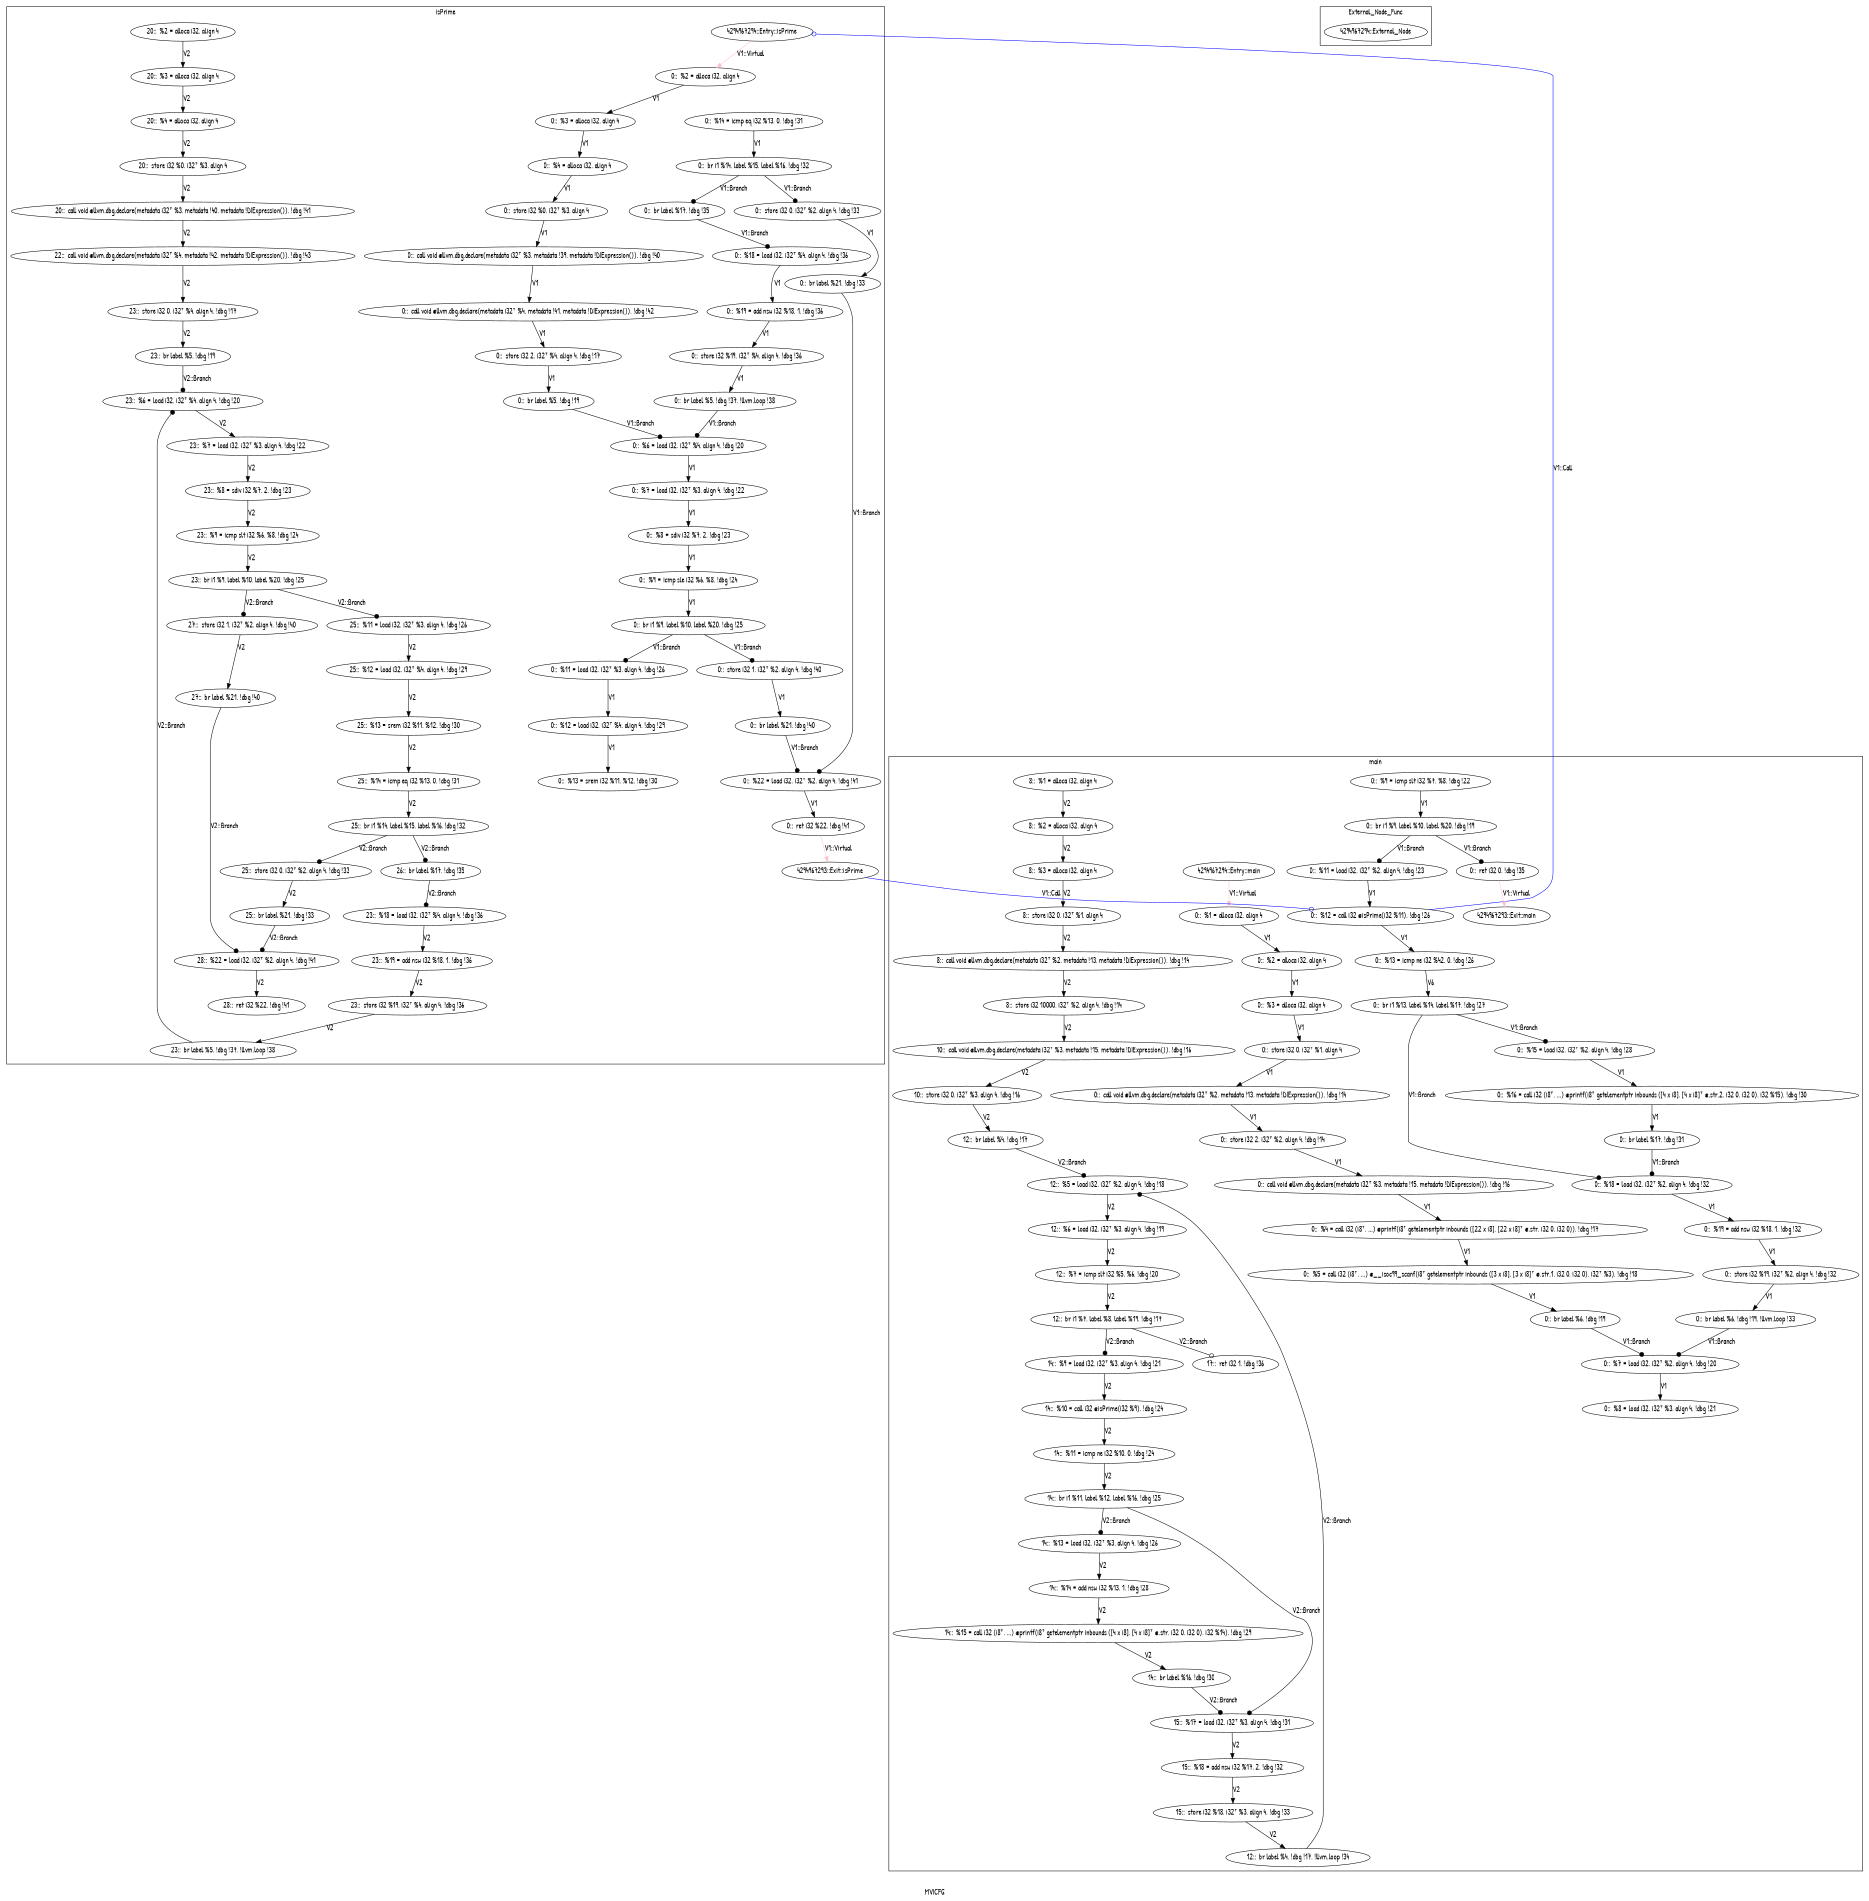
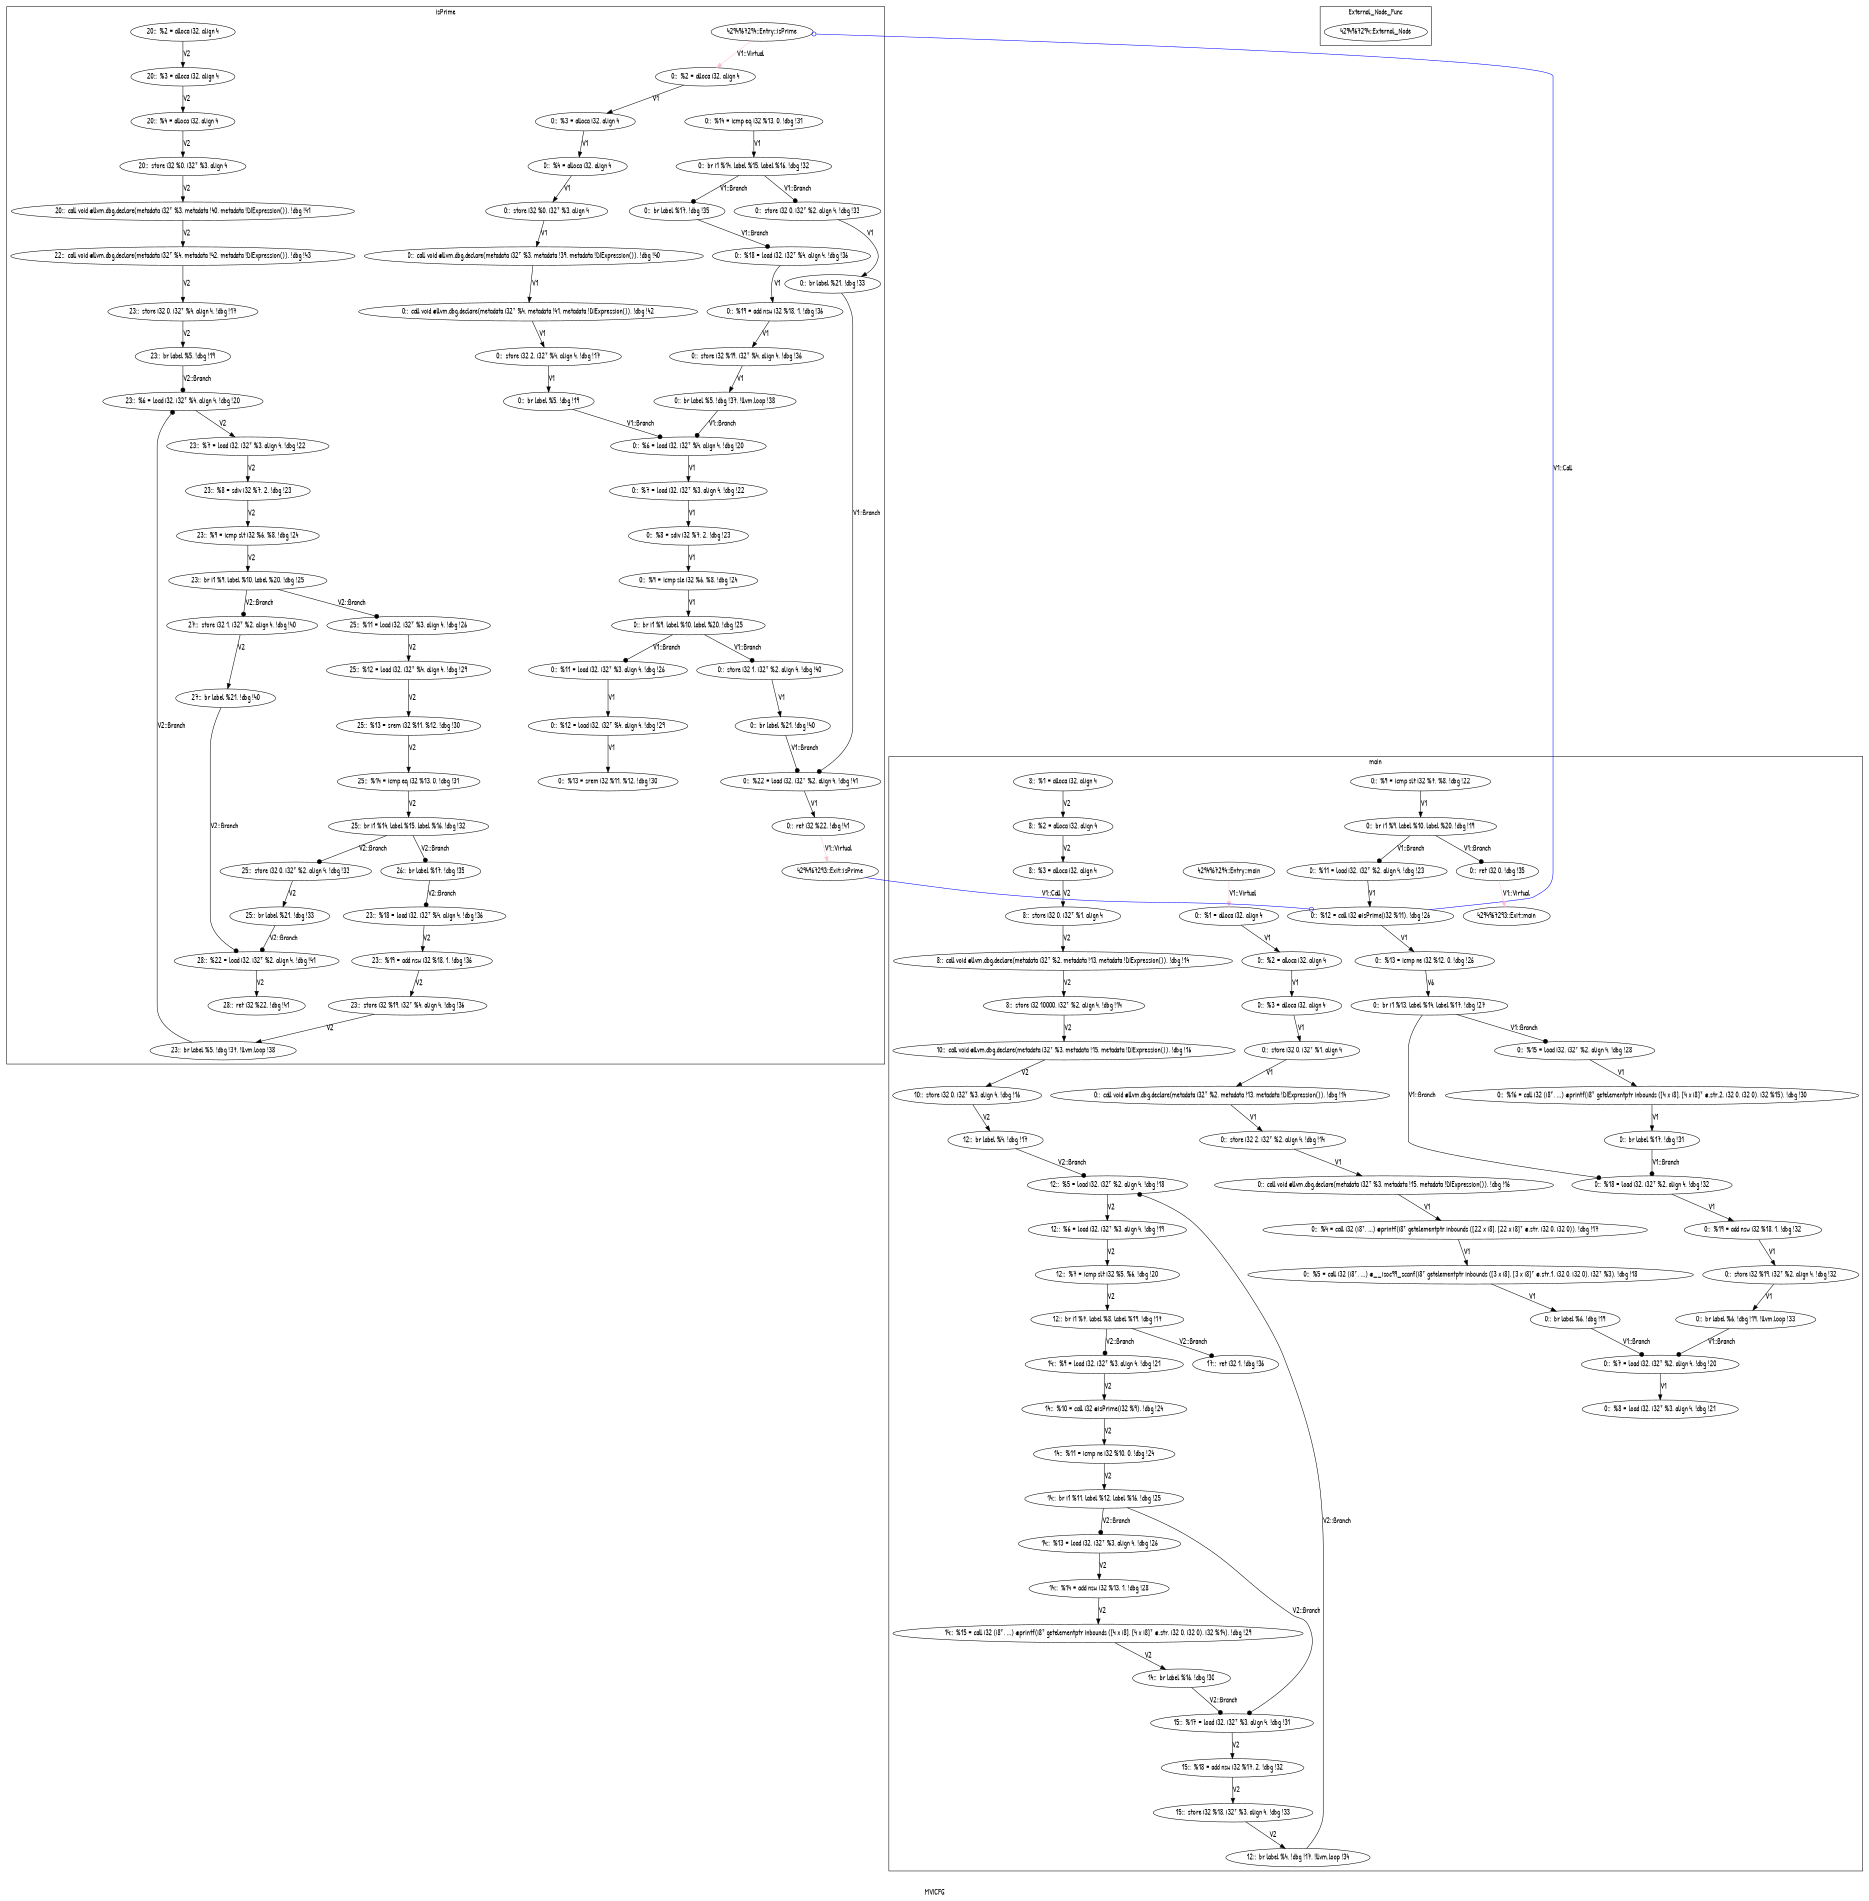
(1425, 961) -> (1425, 961)
(1171, 1342) -> (1171, 1342)
